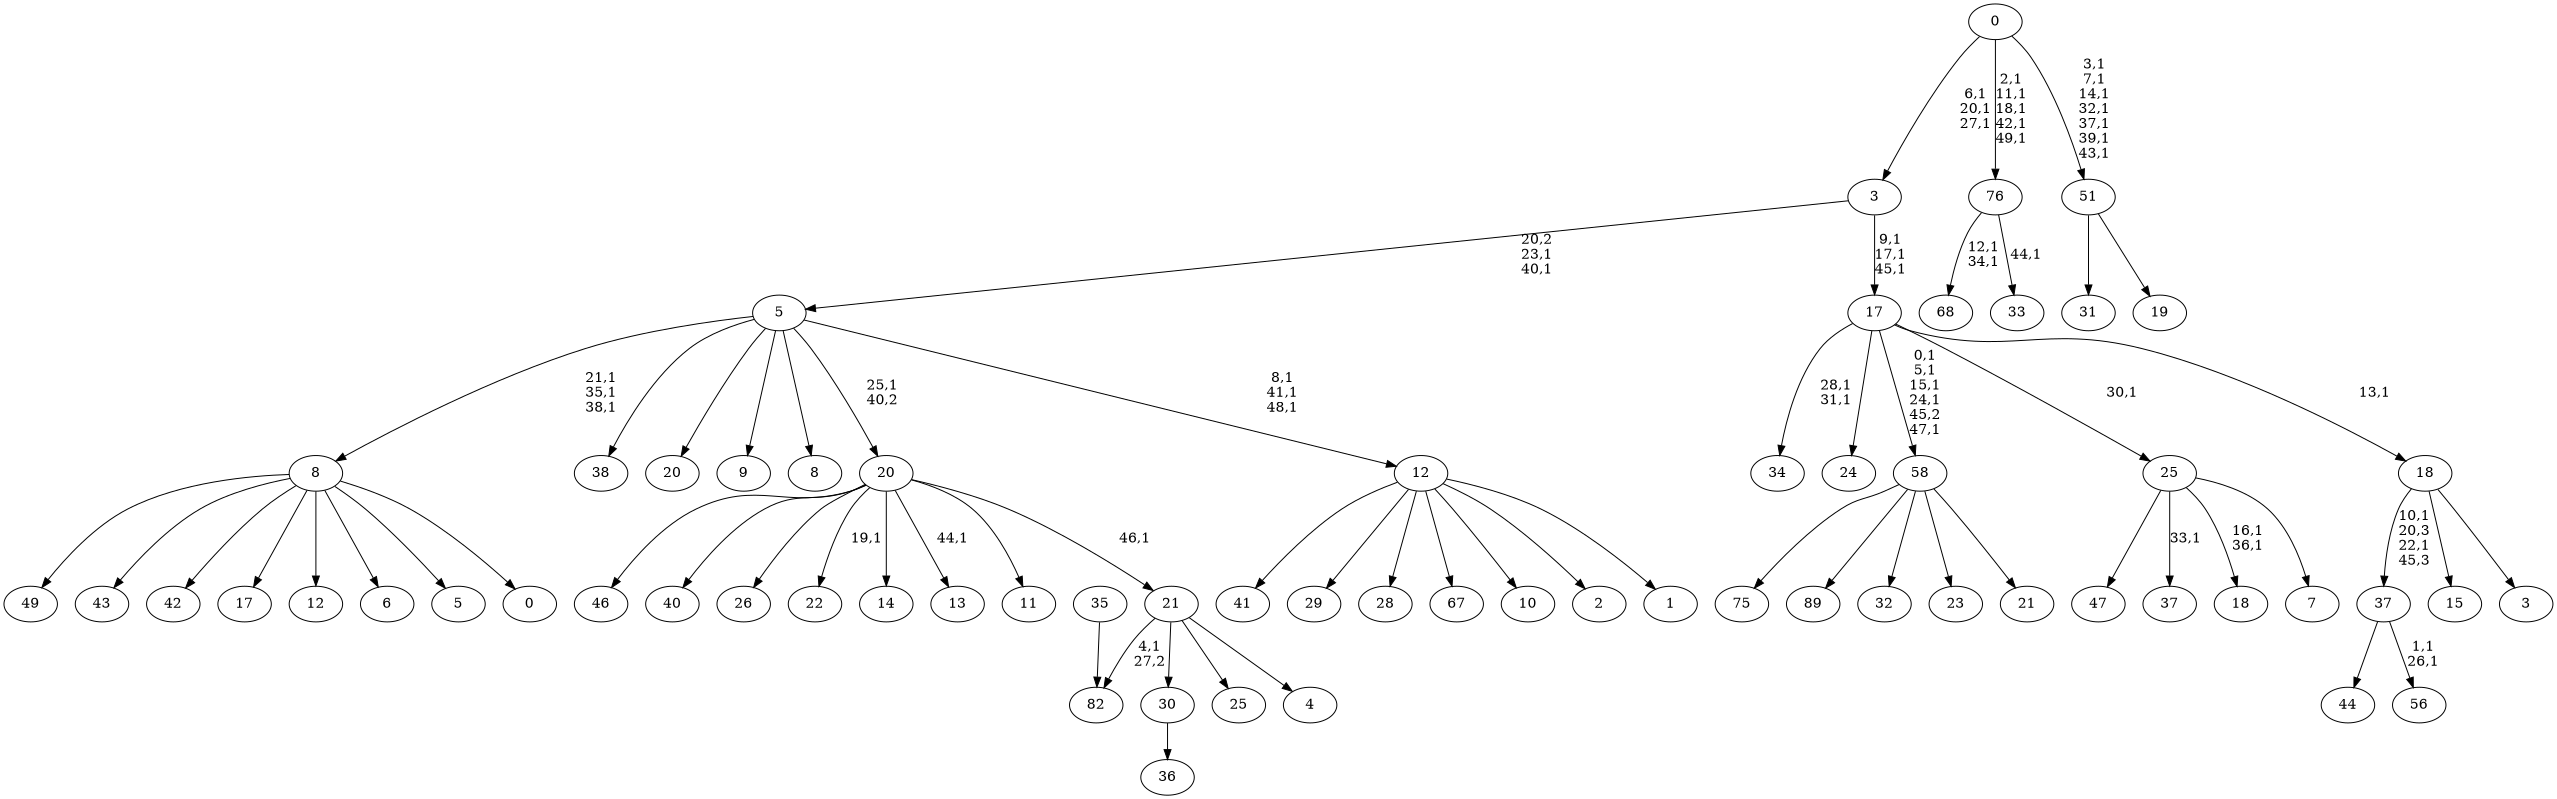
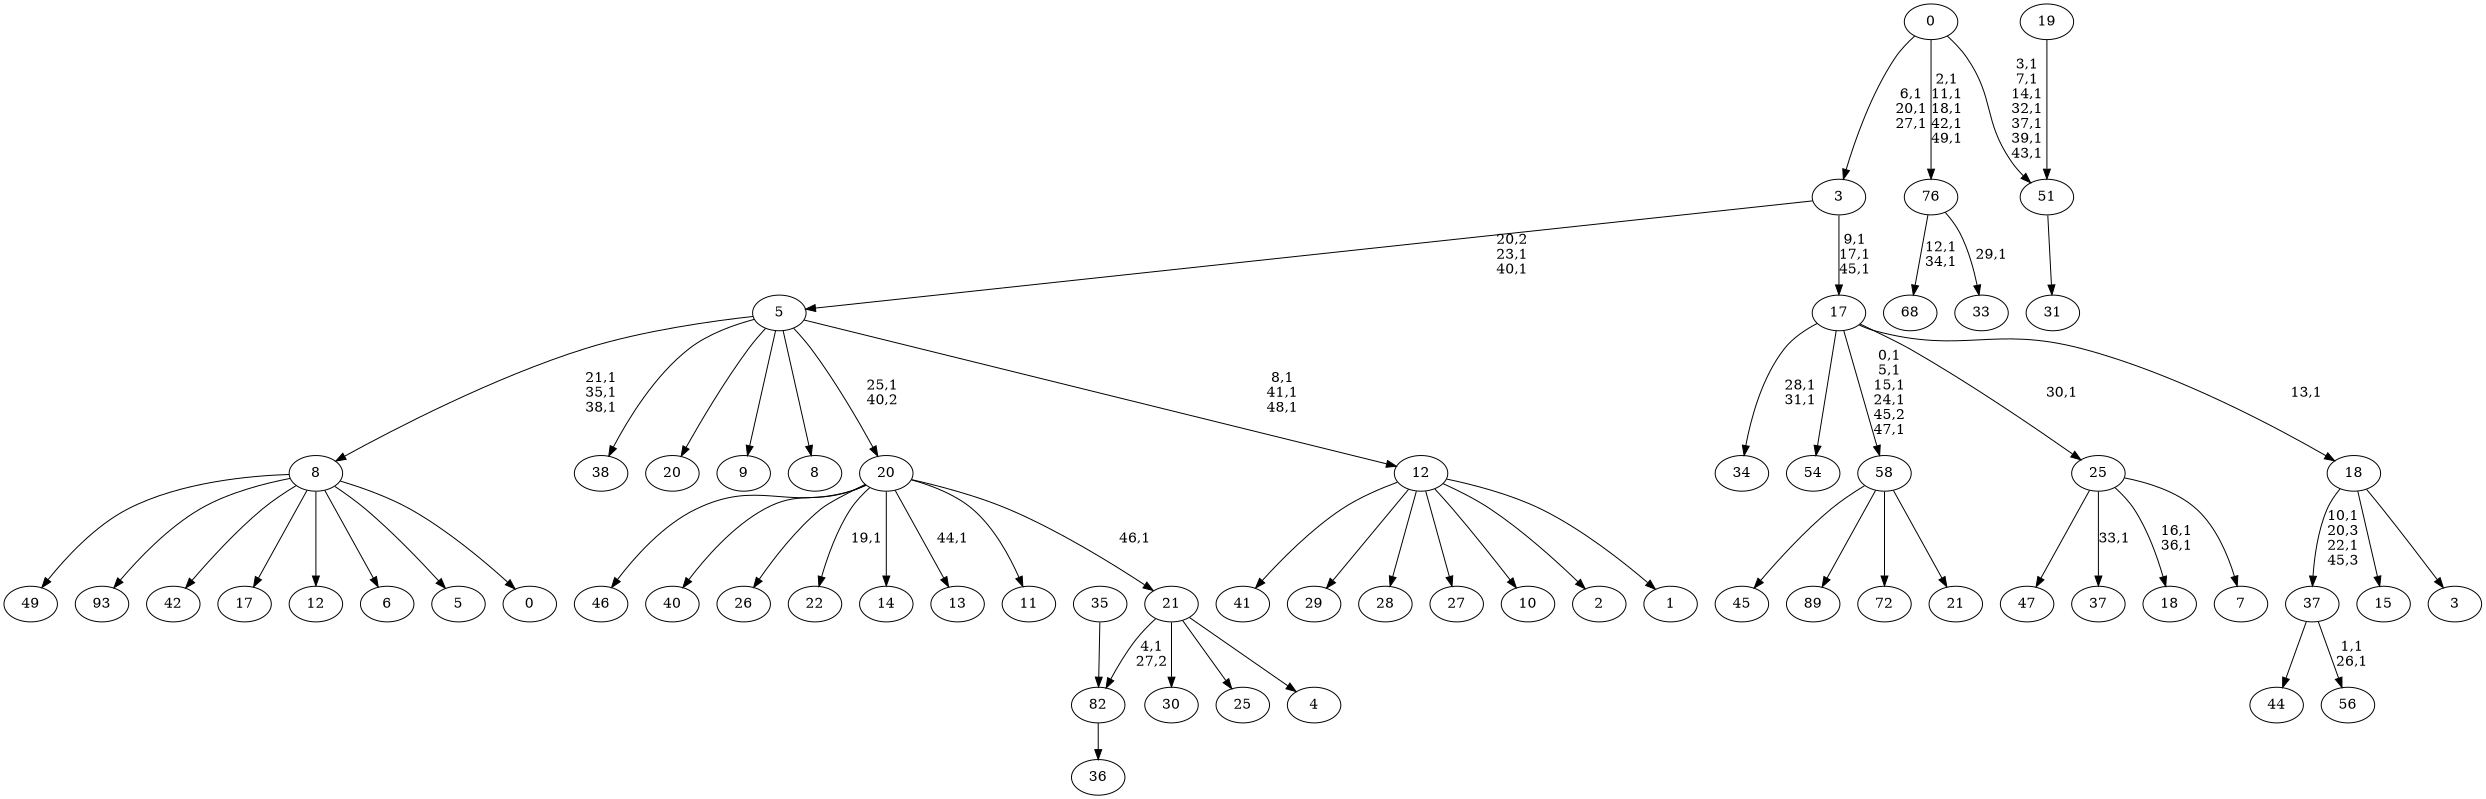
(2122, 251) -> (2047, 104)
(2026, 255) -> (1991, 255)
(1849, 473) -> (1813, 473)
(102, 604) -> (102, 604)
(1457, 604) -> (1457, 604)
(1742, 604) -> (1742, 604)
(1884, 604) -> (1884, 604)
(1956, 604) -> none
(1168, 736) -> (1098, 736)
